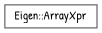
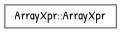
(51, 16) -> (61, 16)
